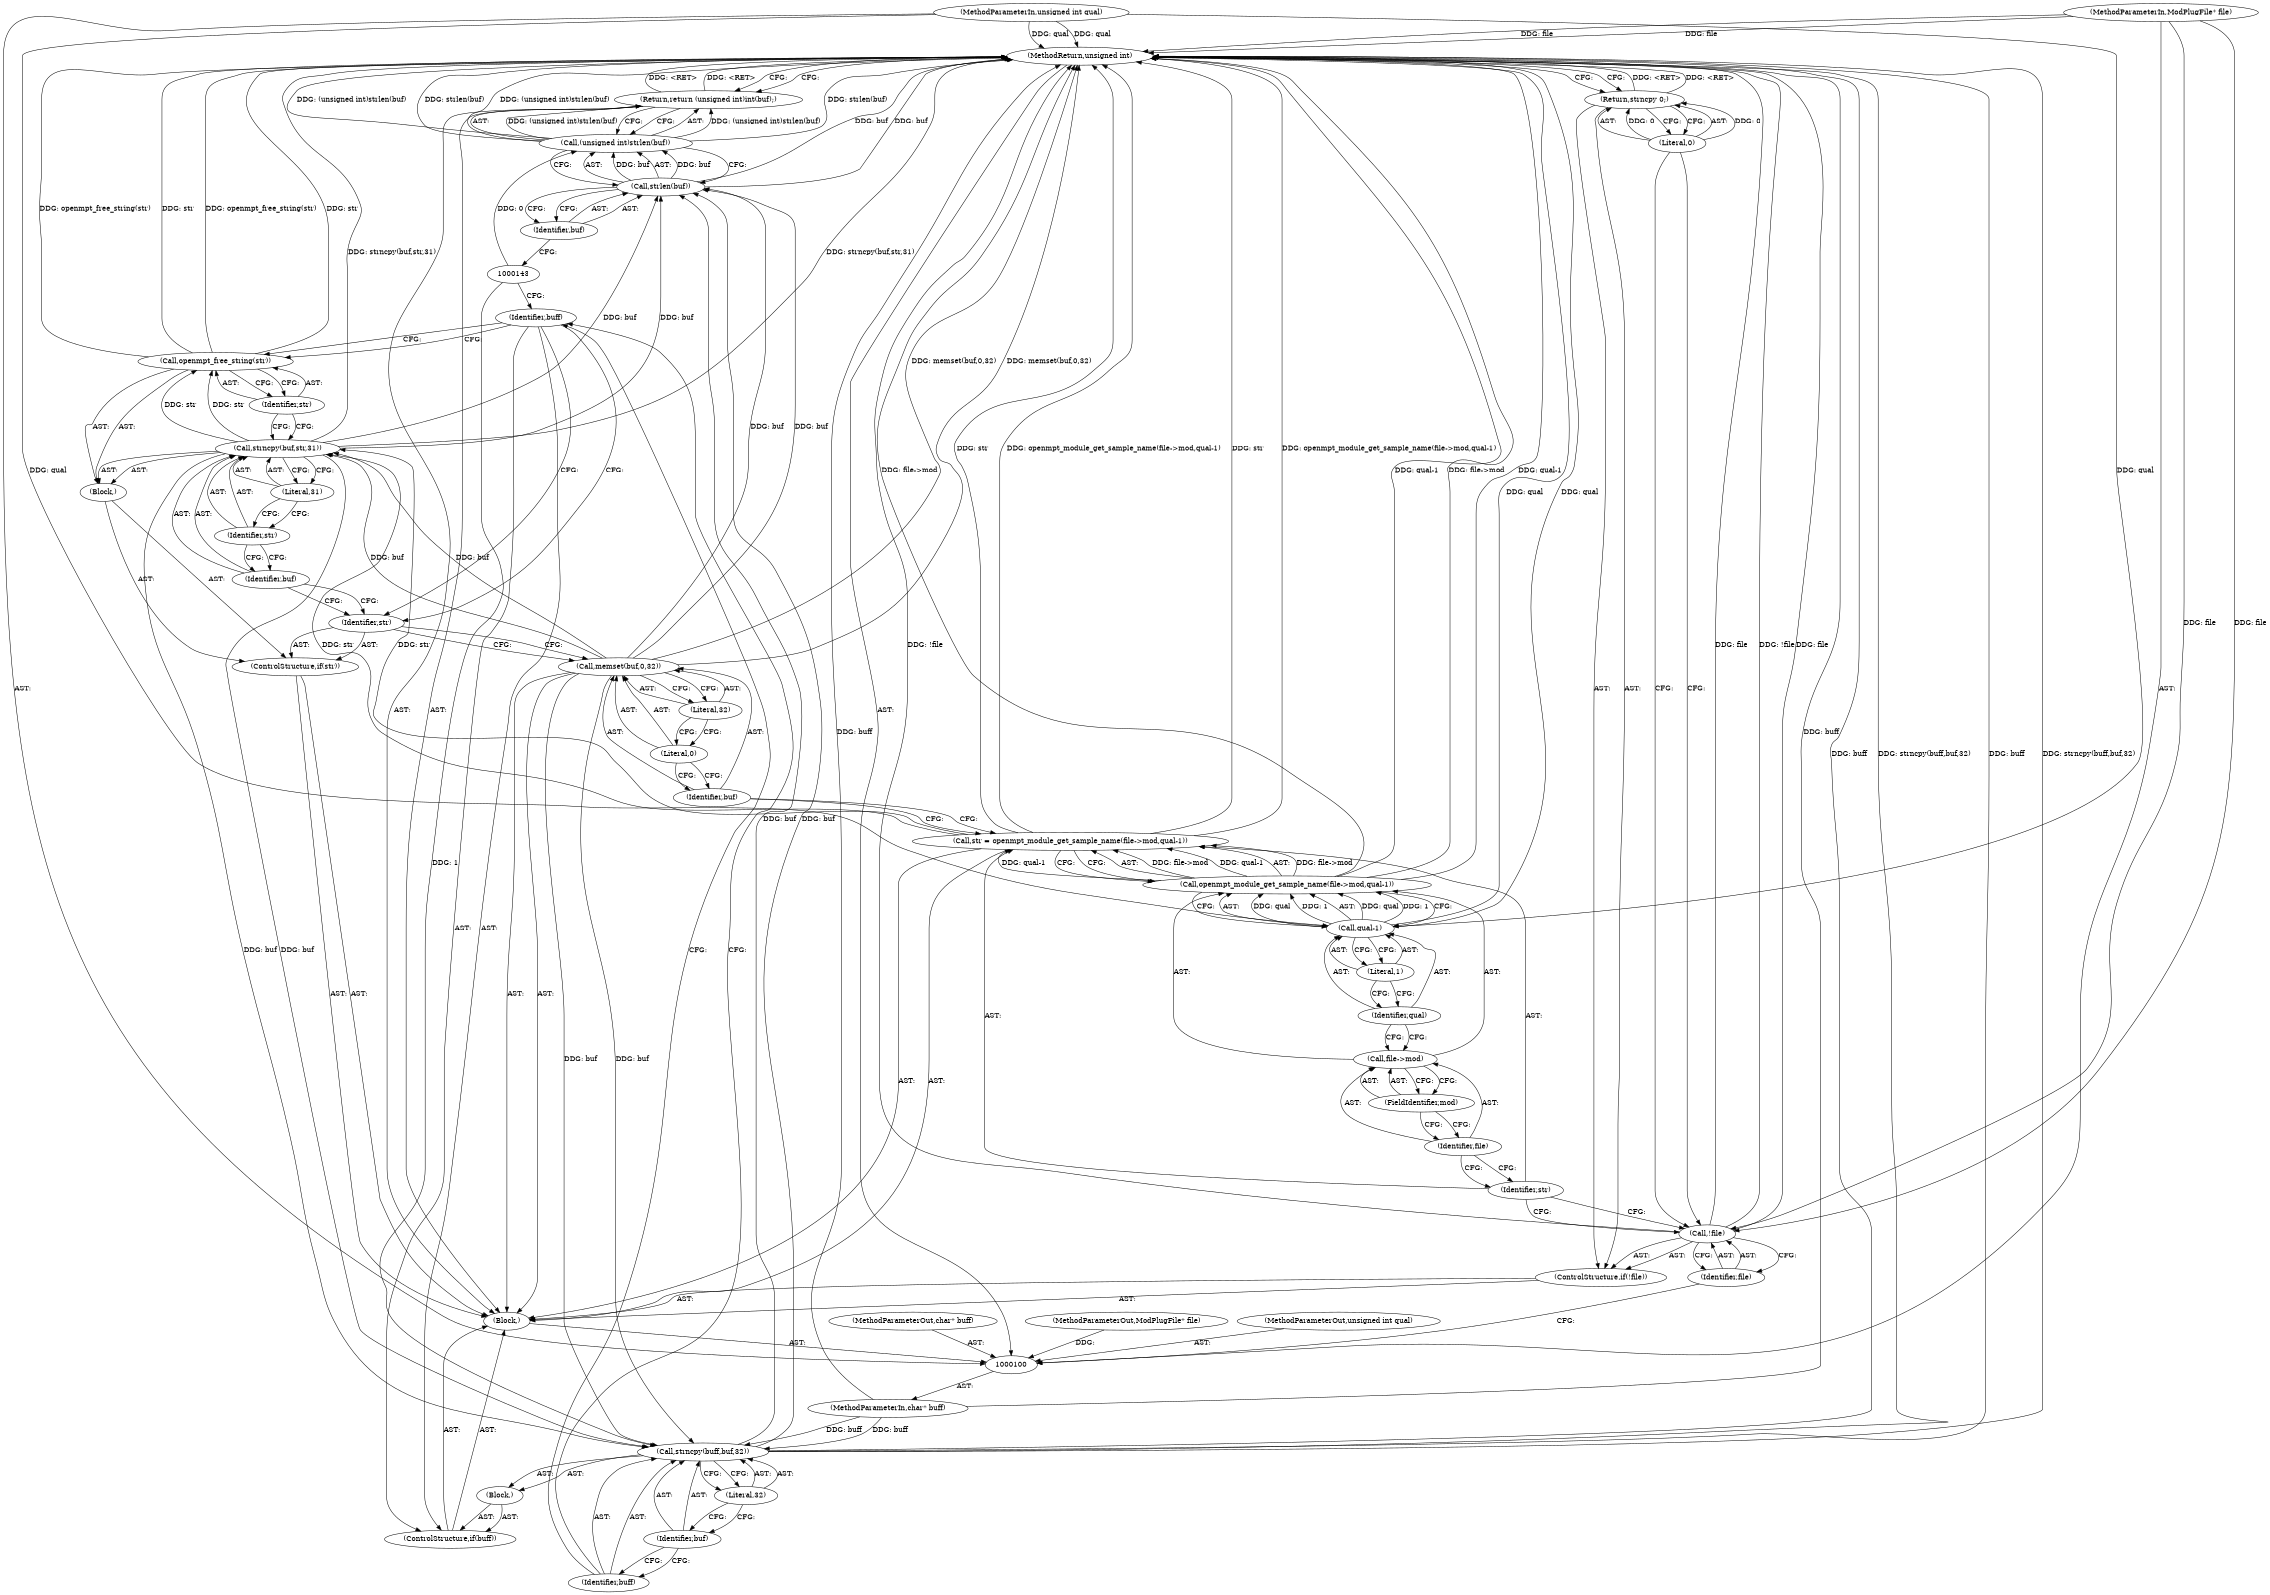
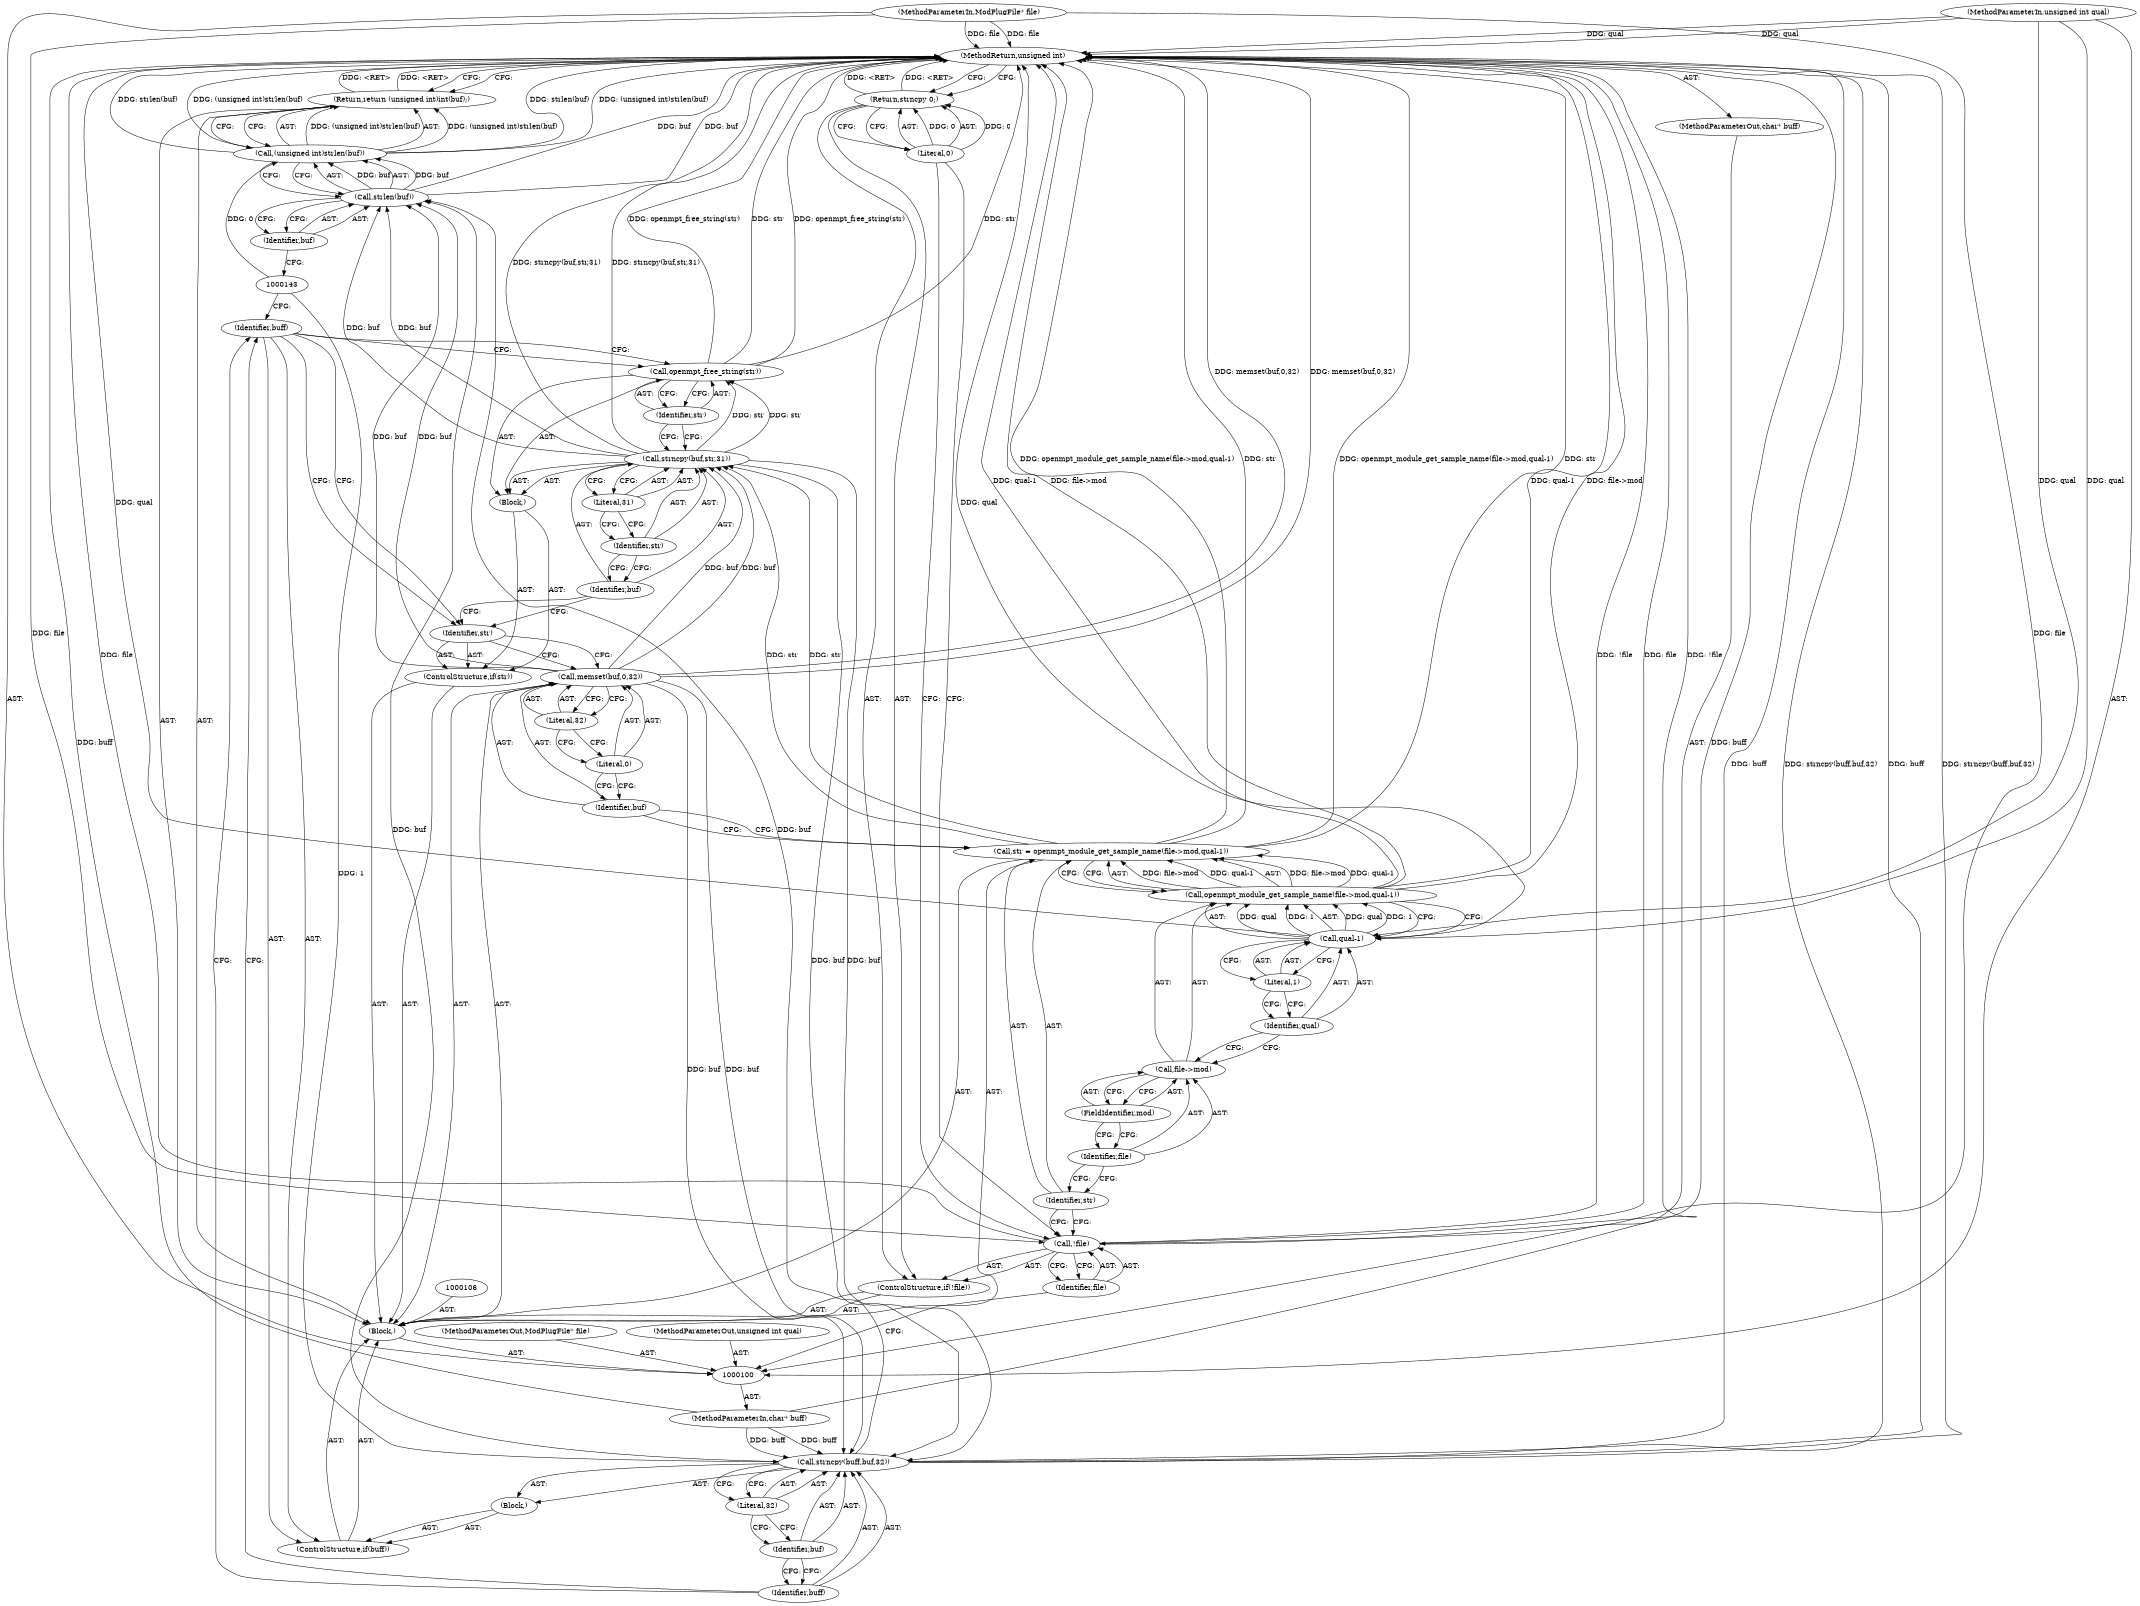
(876, 708) -> (1413, 63)
none -> (462, 1288)
(1086, 1343) -> (650, 1353)
